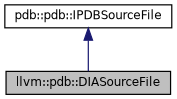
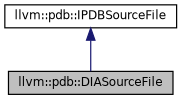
(88, 16) -> (91, 16)
